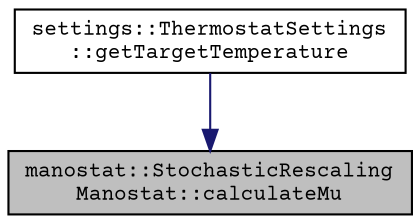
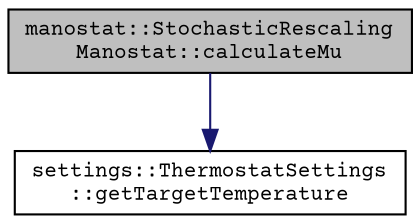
(210, 101) -> (210, 101)
